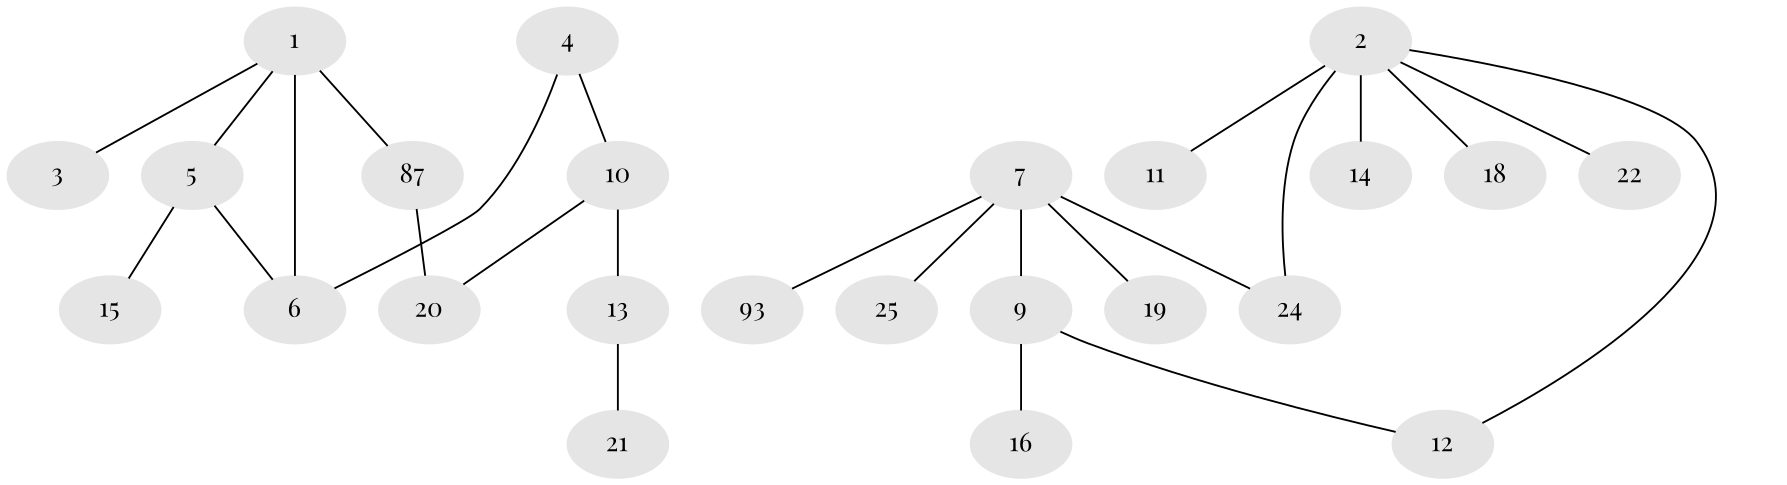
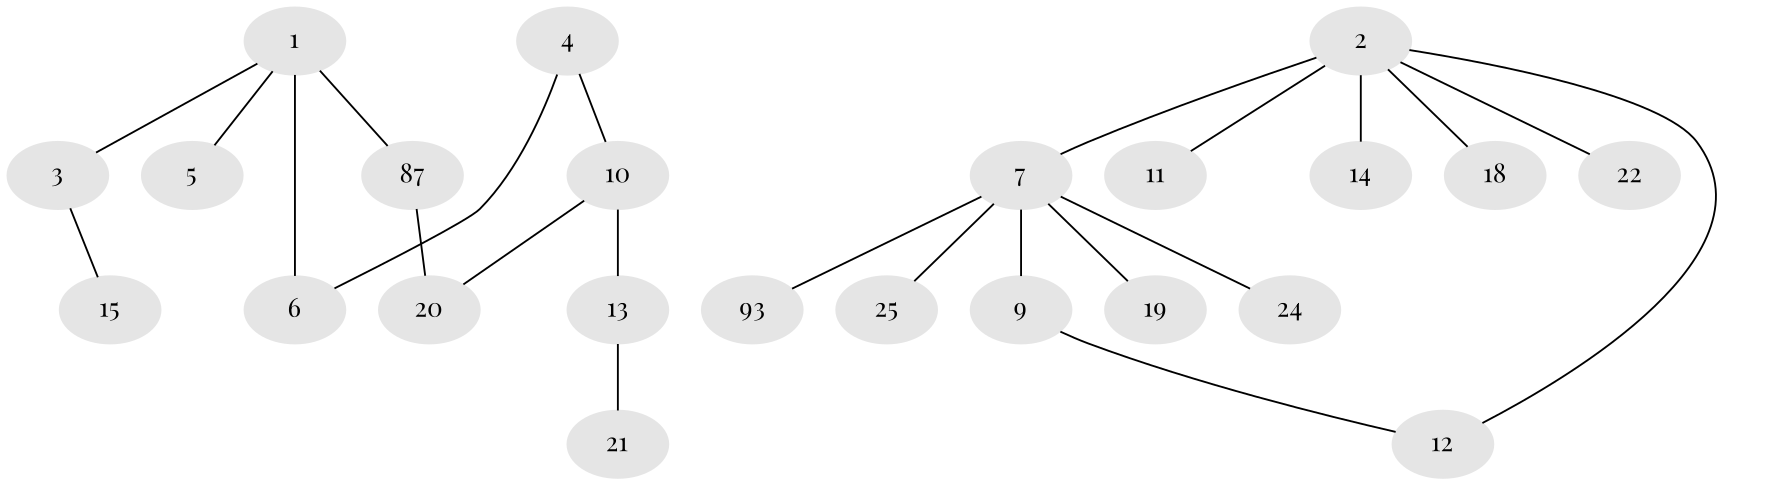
(1287, 167) -> (1187, 103)
(151, 243) -> (84, 243)
(244, 243) -> none
(1021, 444) -> none
